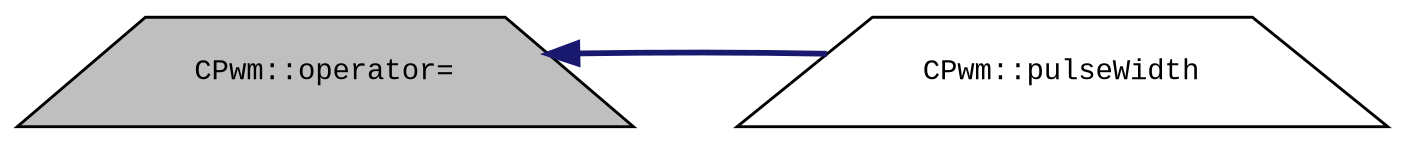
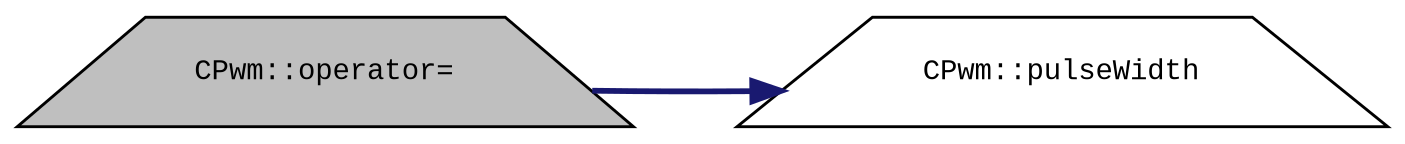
(702, 53) -> (672, 91)
